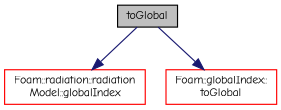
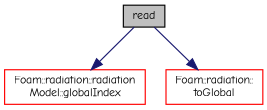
(148, 16) -> (144, 16)
(221, 87) -> (214, 87)
